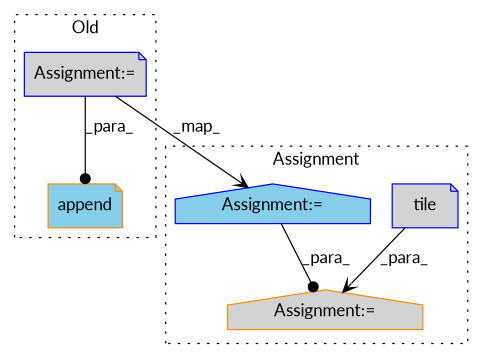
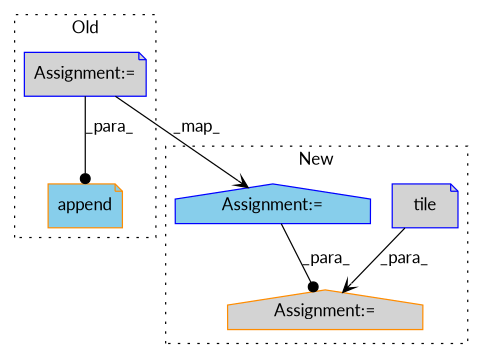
(317, 160) -> (317, 160)
